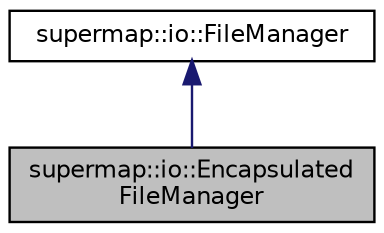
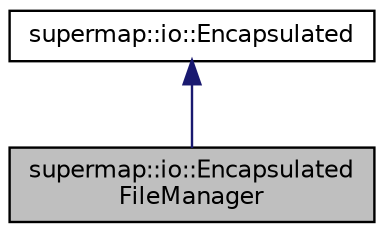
(192, 36) -> (192, 36)
